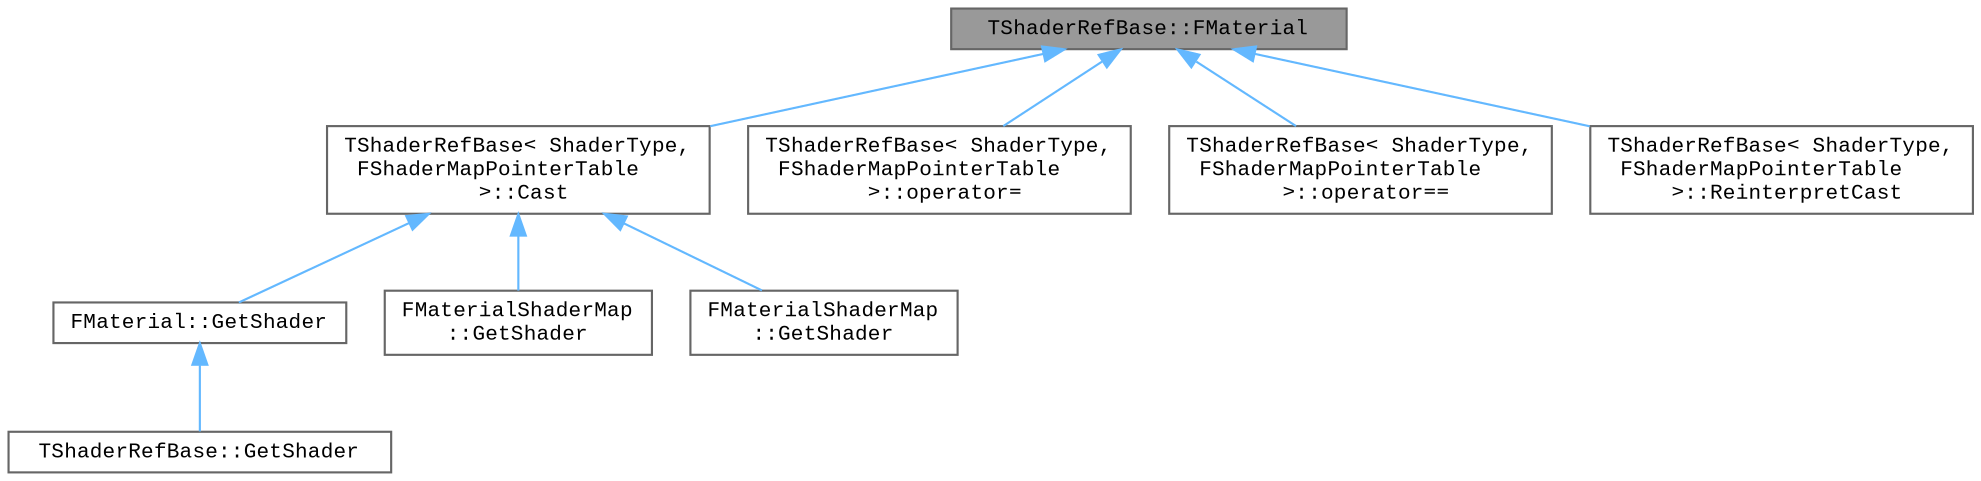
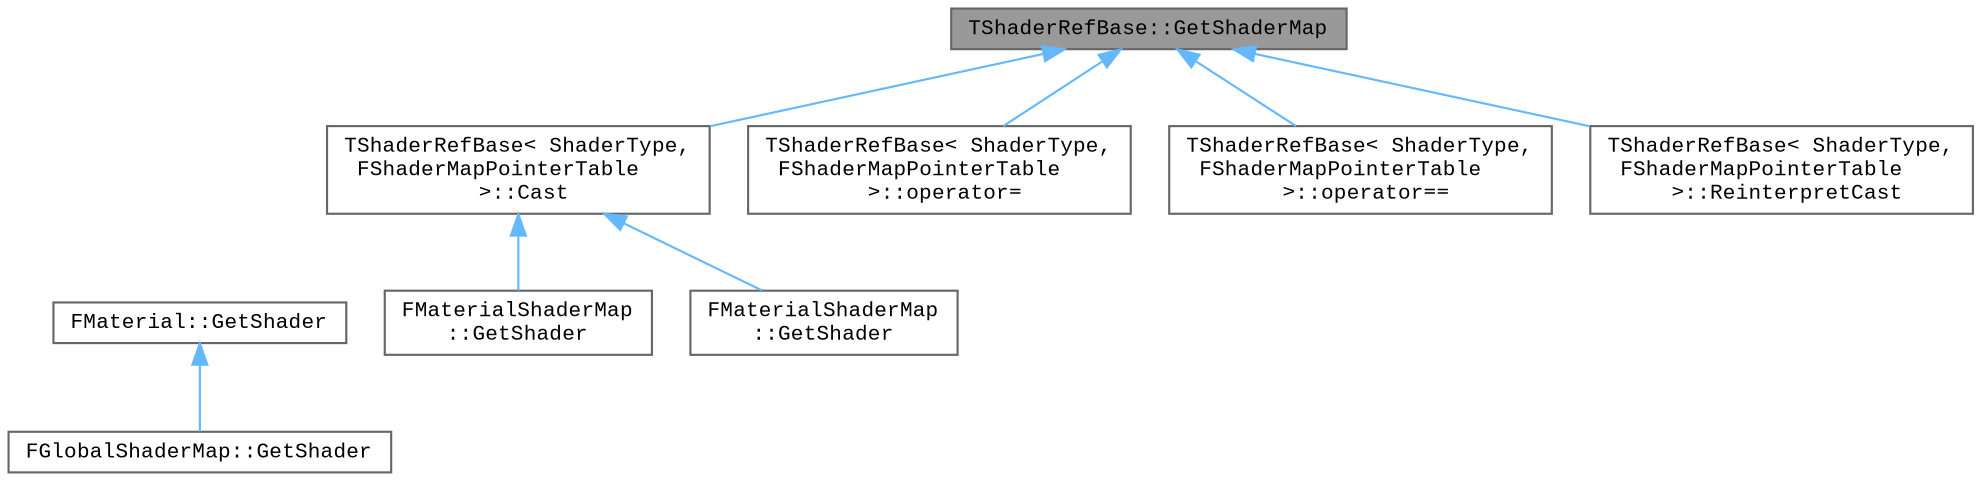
(1149, 29) -> (1149, 29)
(324, 263) -> none
(200, 452) -> (200, 452)
